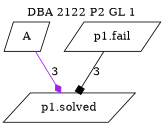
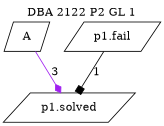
(97, 72) -> (97, 72)
